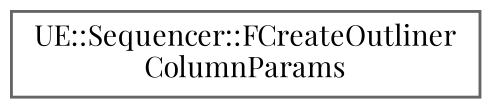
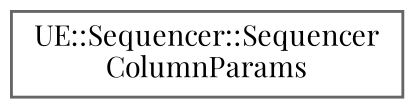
(246, 54) -> (207, 54)
